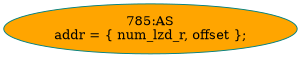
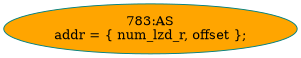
(150, 29) -> (150, 29)
